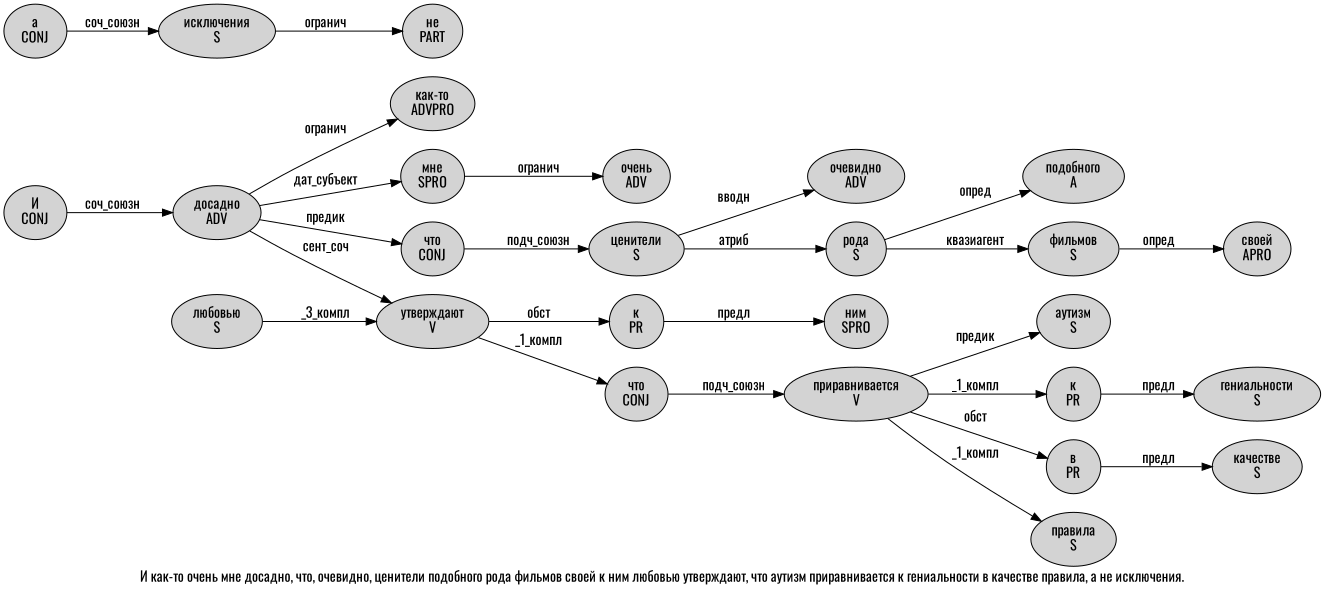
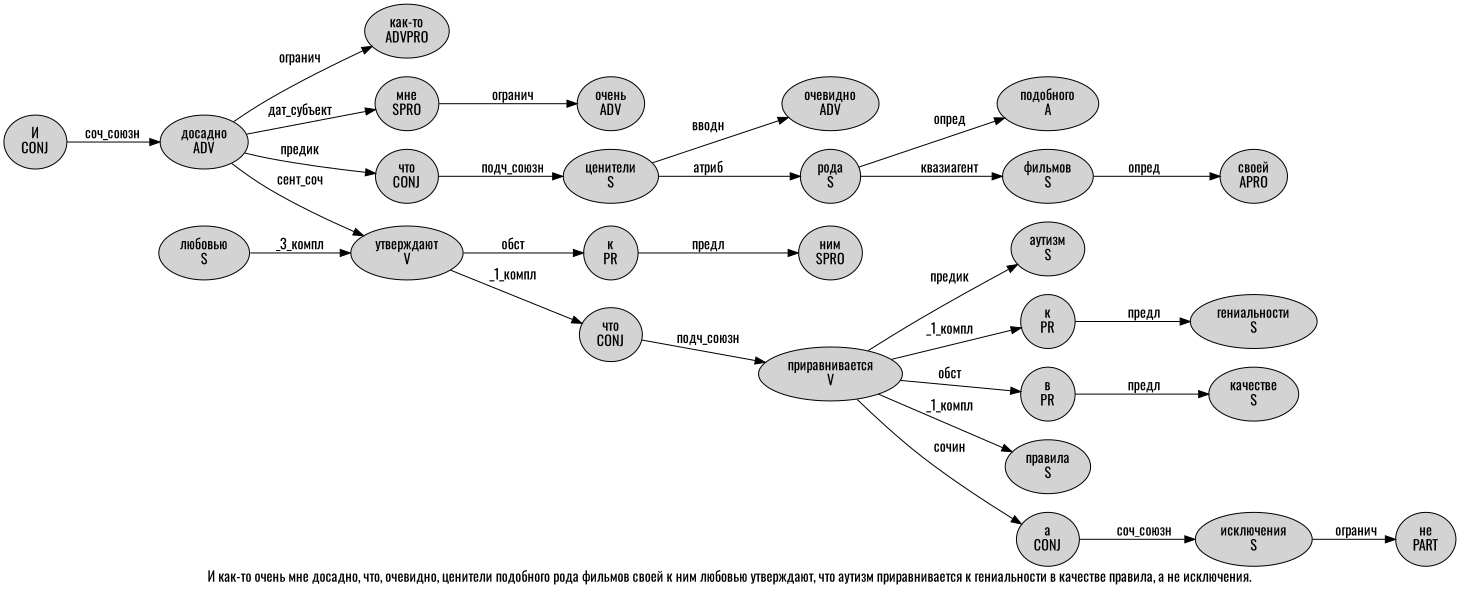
none -> (931, 464)
